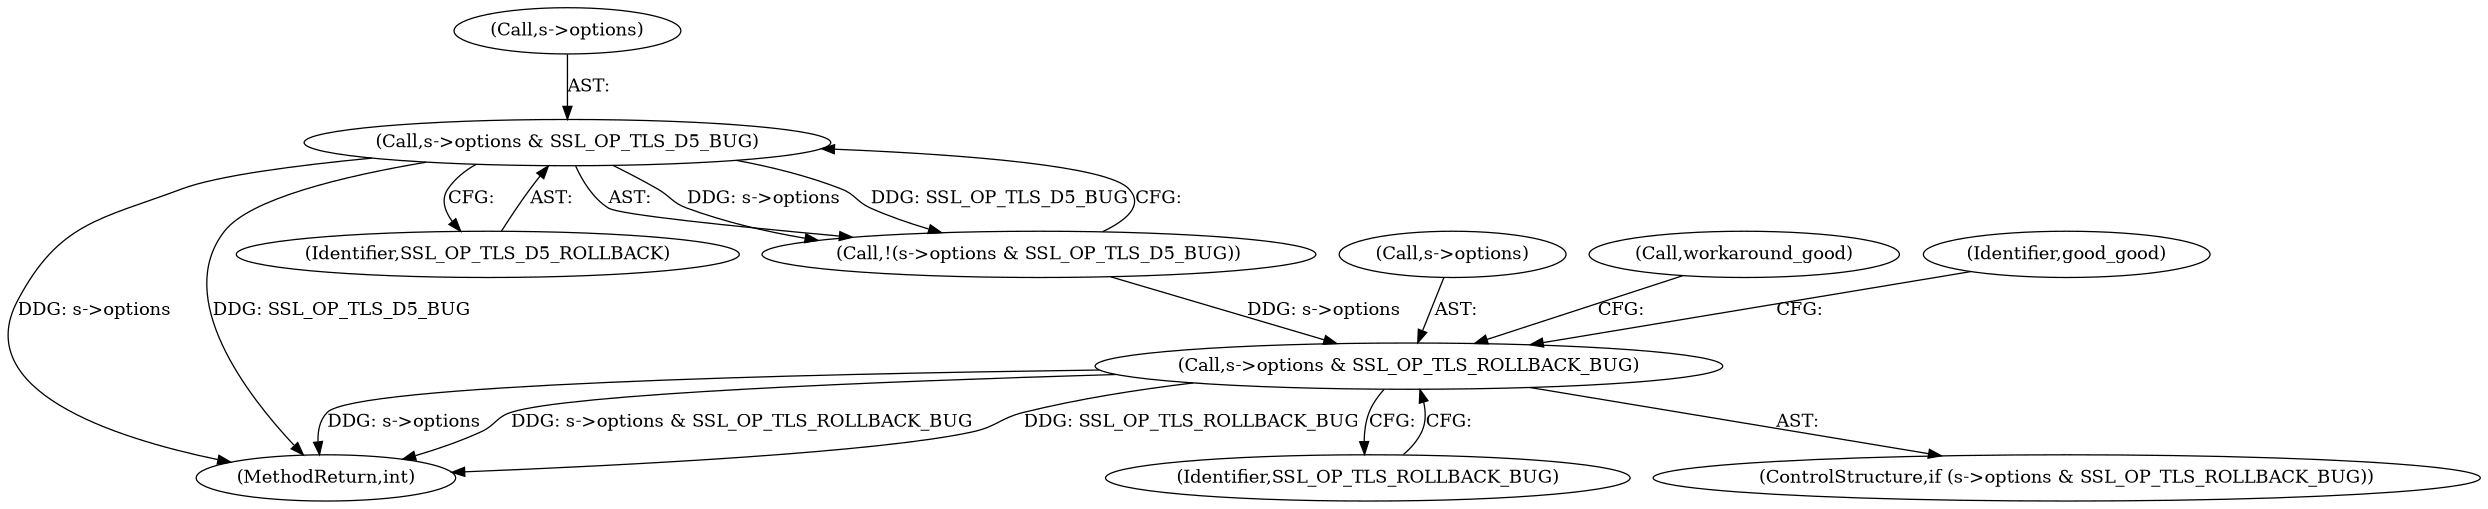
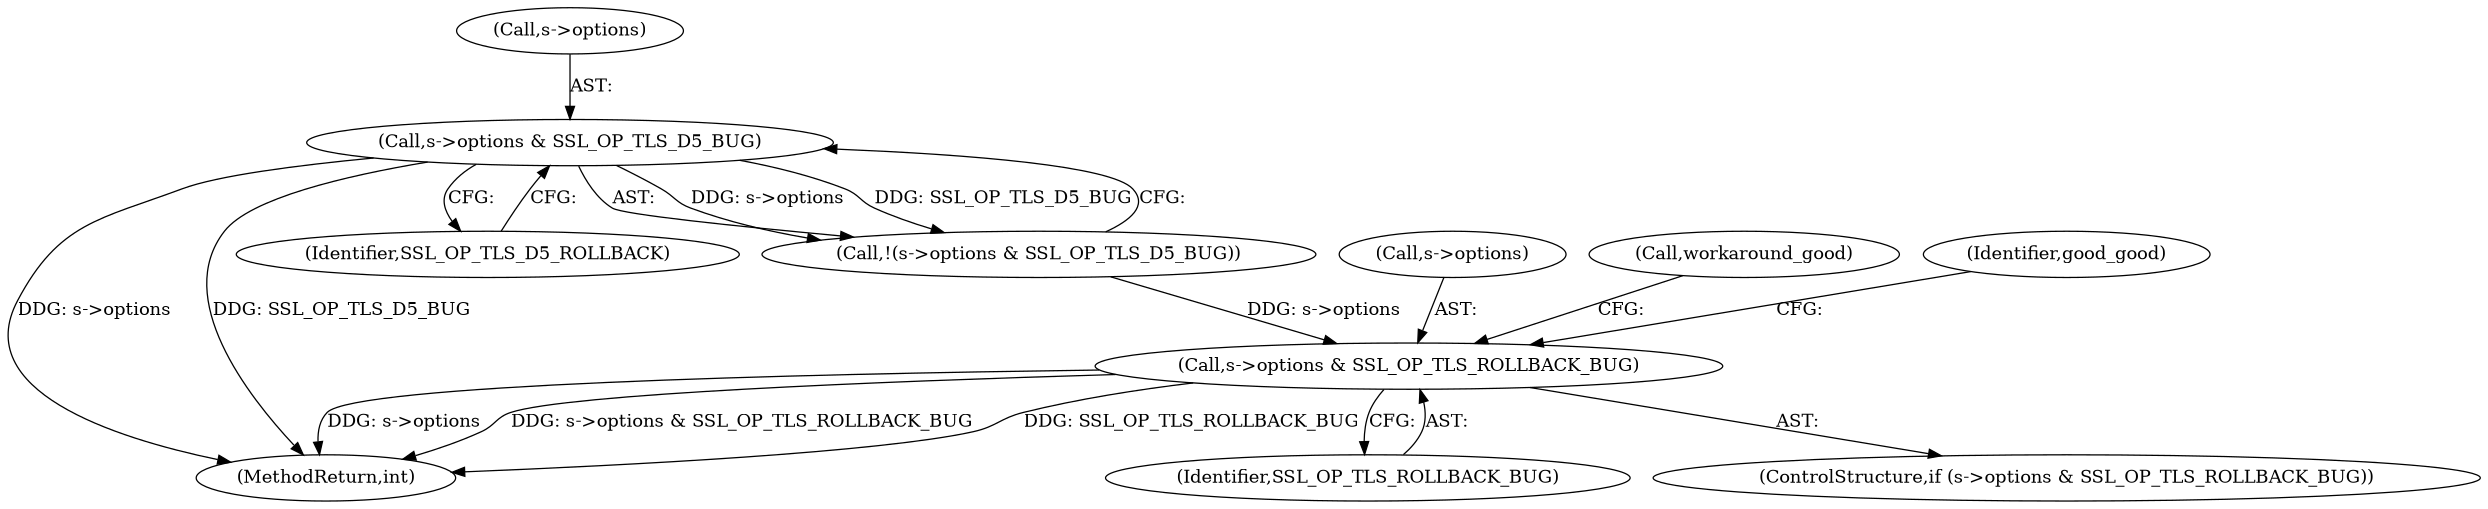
(555, 198) -> (557, 198)
(1452, 422) -> (1450, 422)
